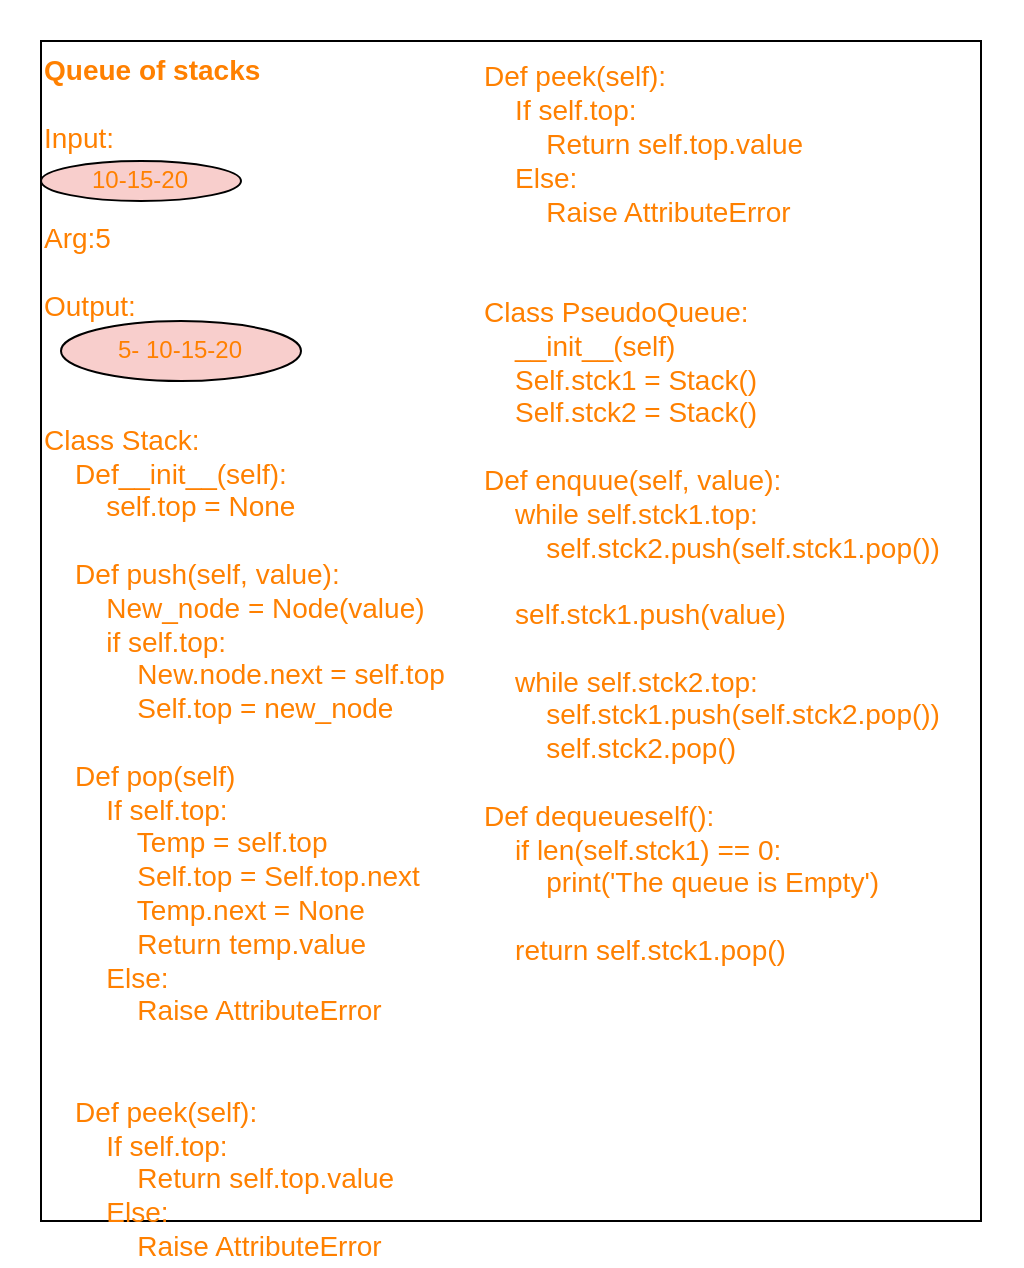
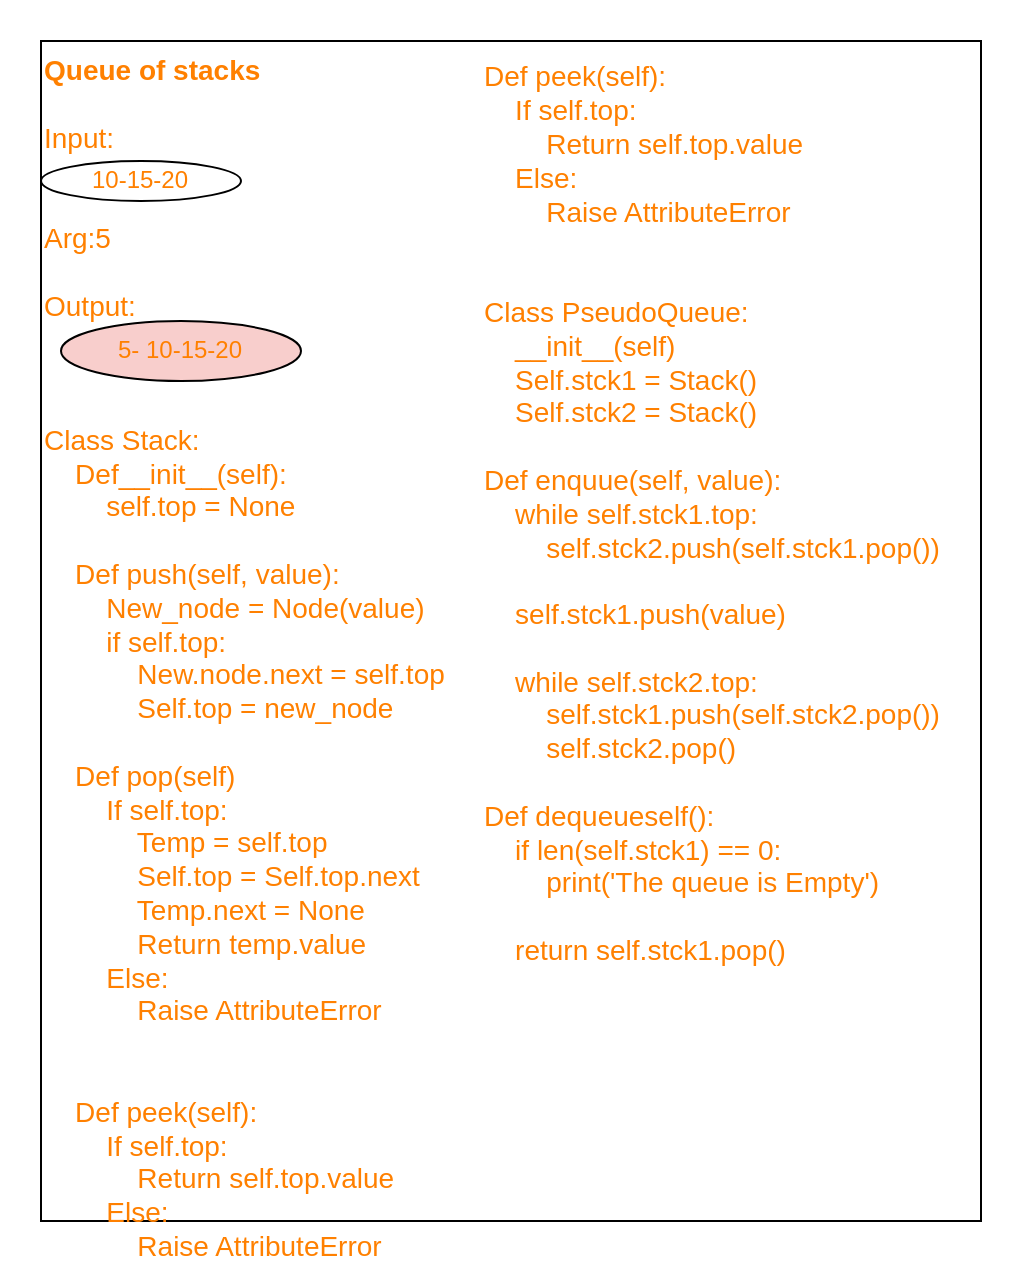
(141, 181) -> (141, 181)
